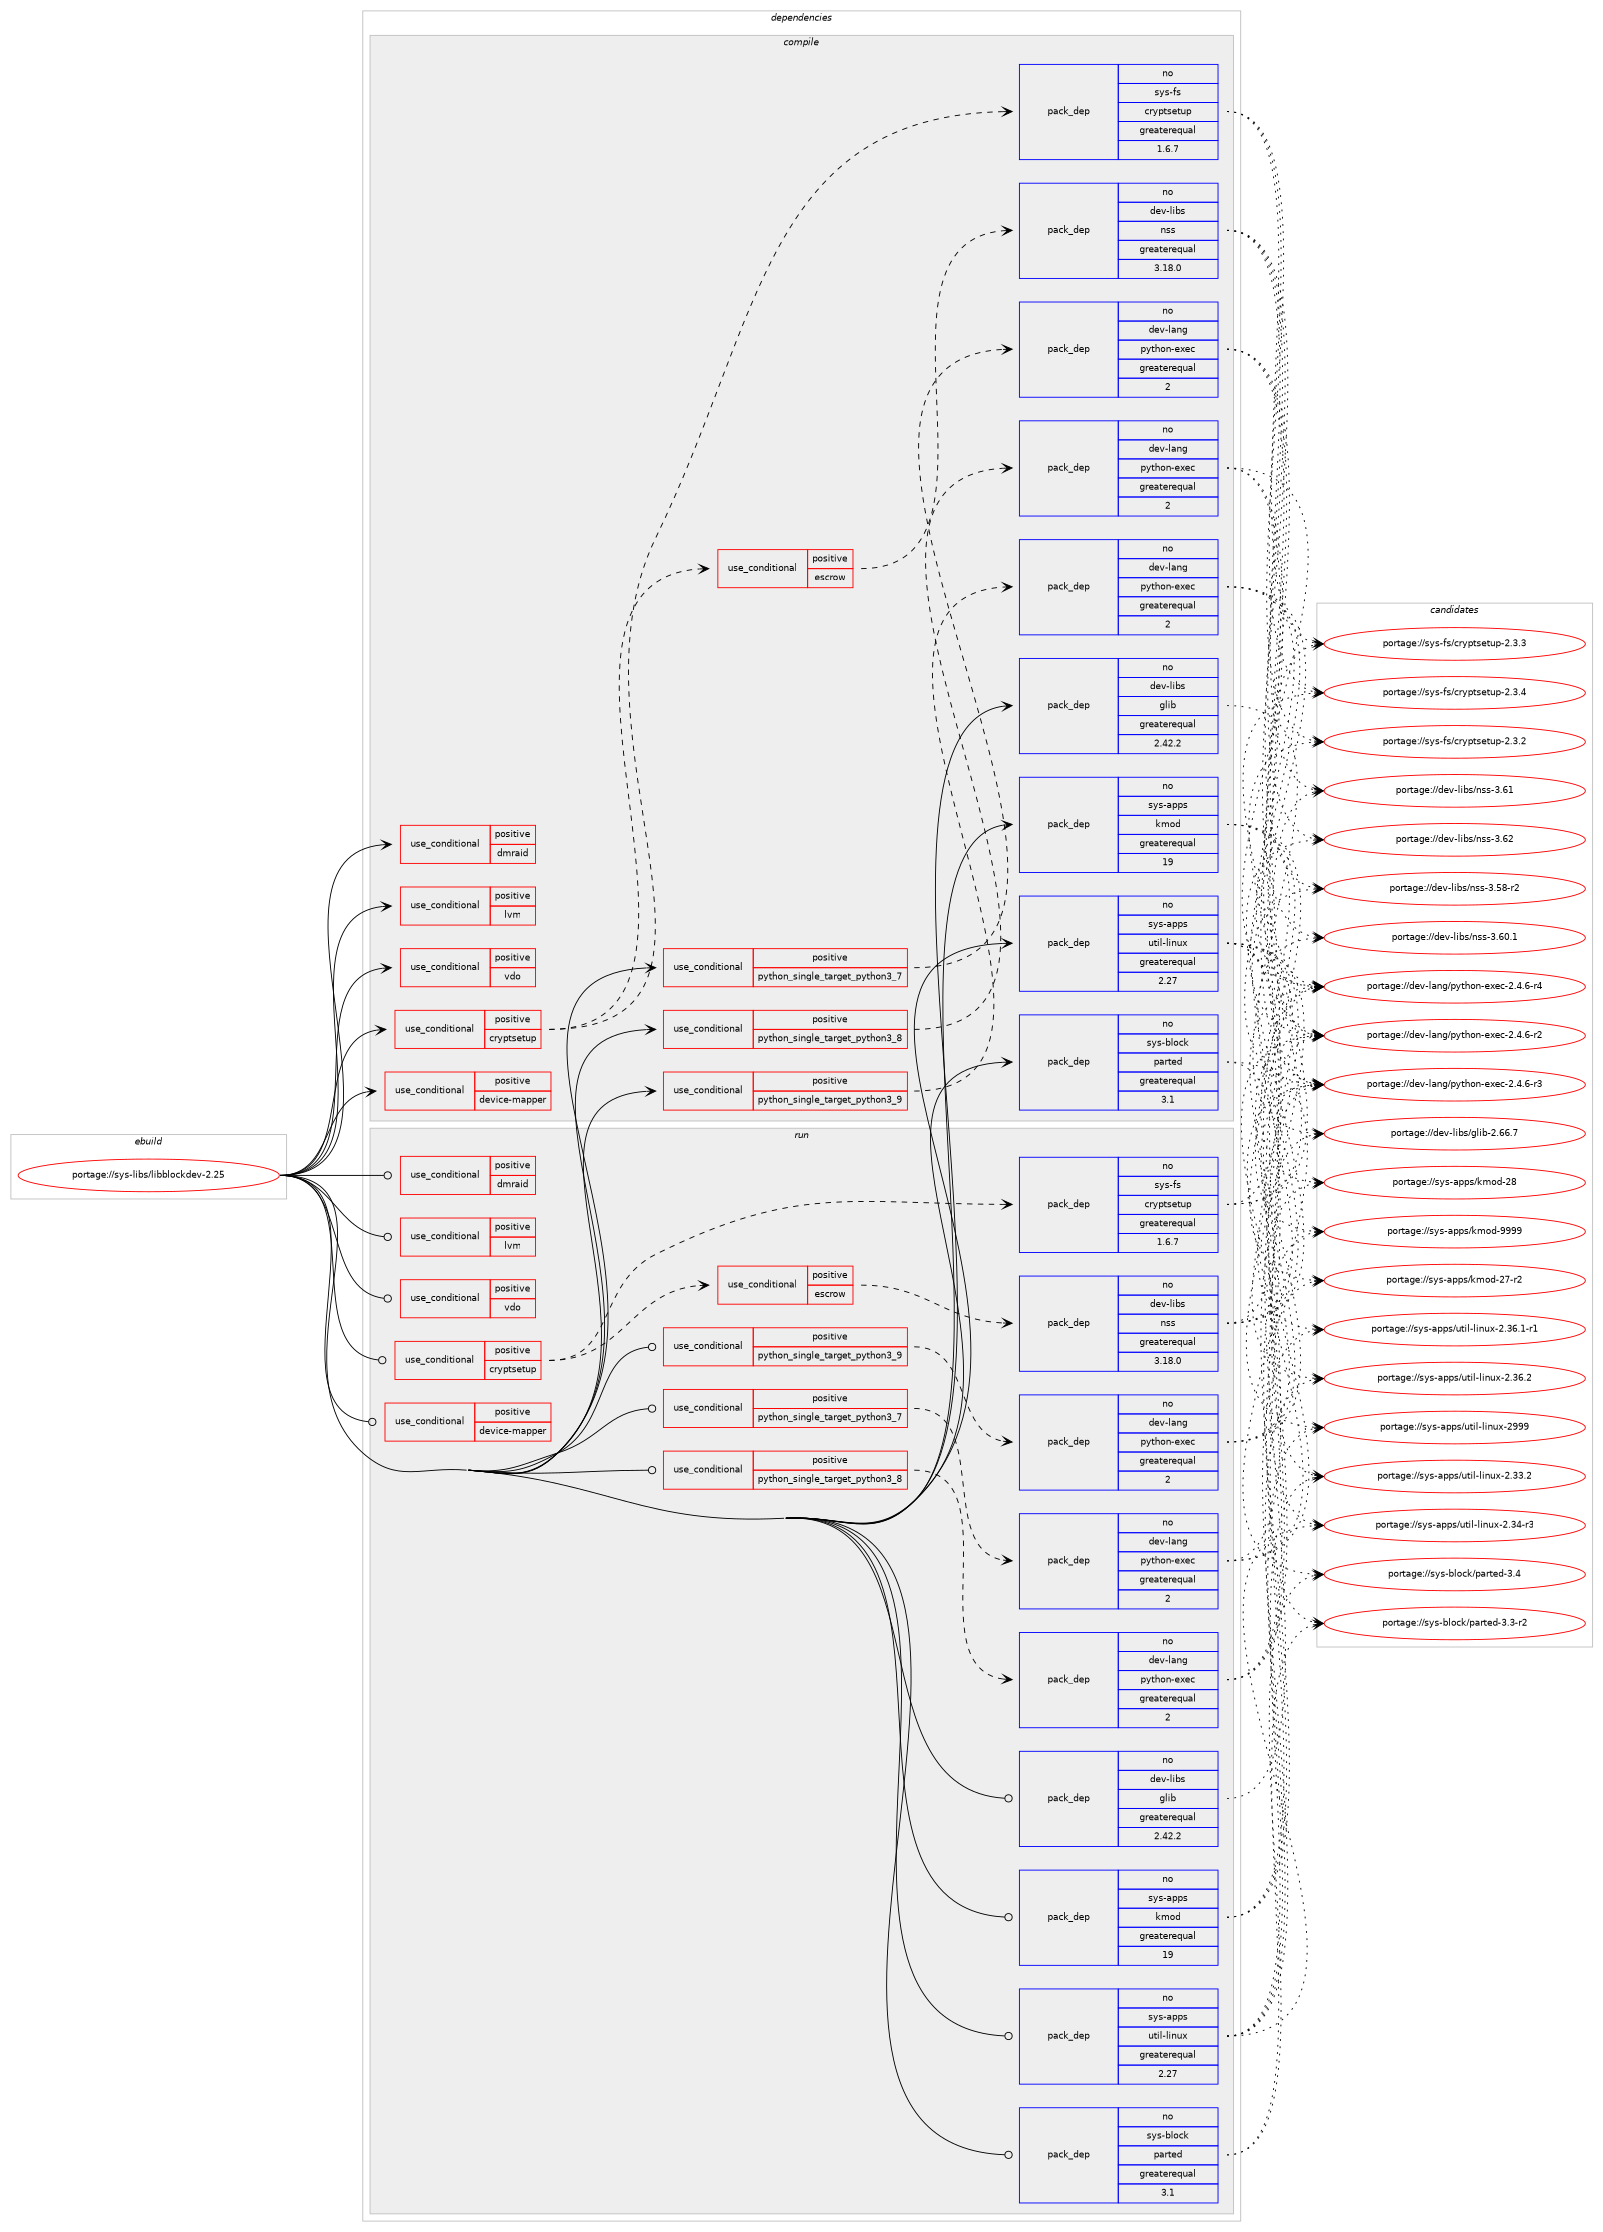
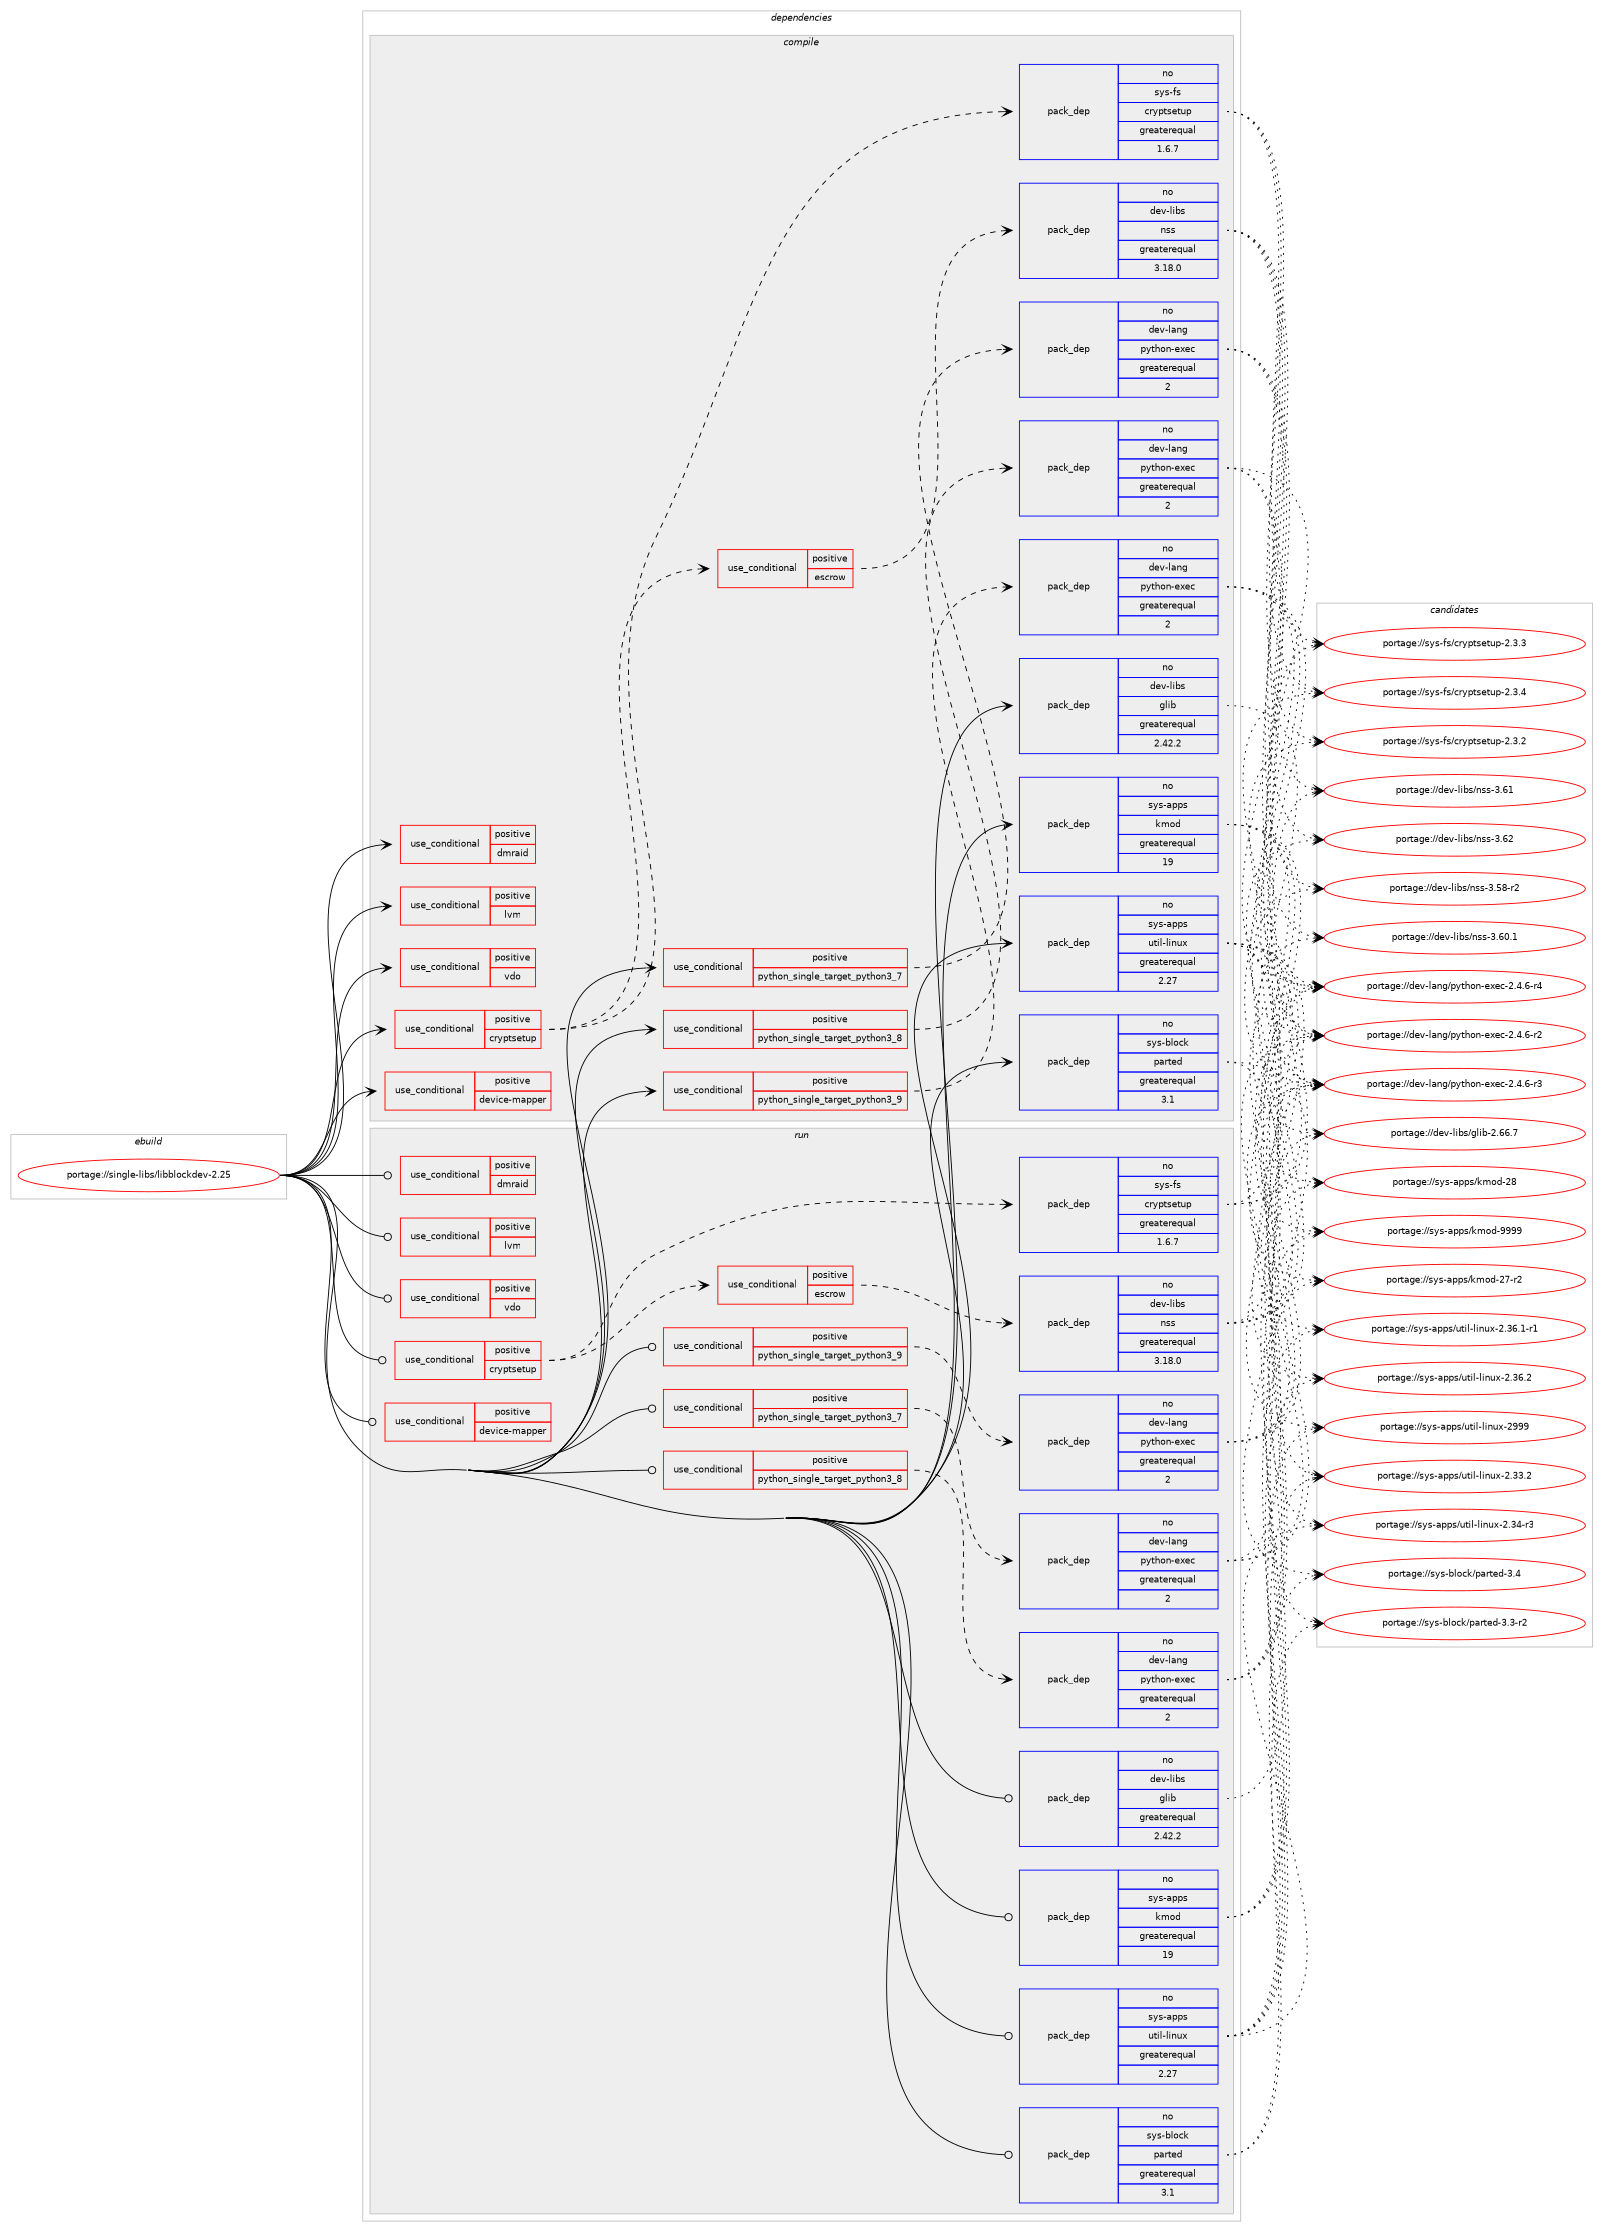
(149, 1175) -> (149, 1175)
